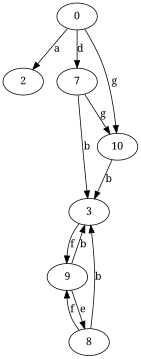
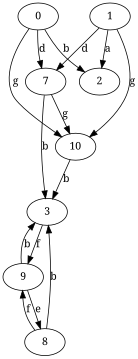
none -> (110, 16)
(57, 49) -> (66, 49)
